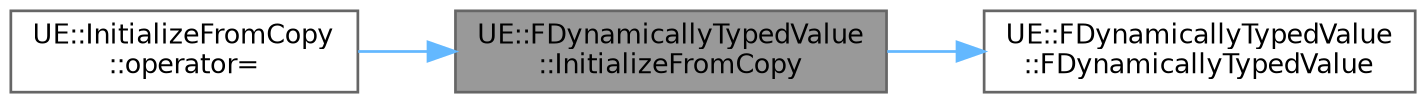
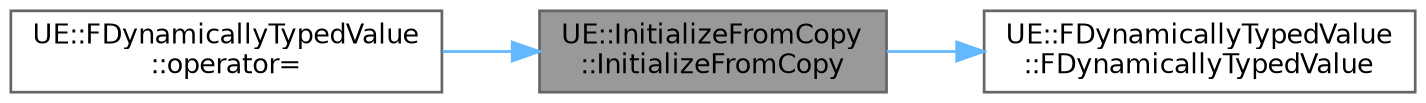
(184, 52) -> (226, 52)
(671, 52) -> (713, 52)
